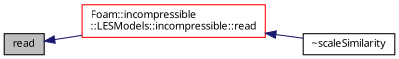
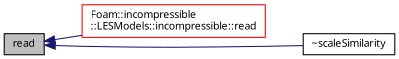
(290, 36) -> (179, 47)
